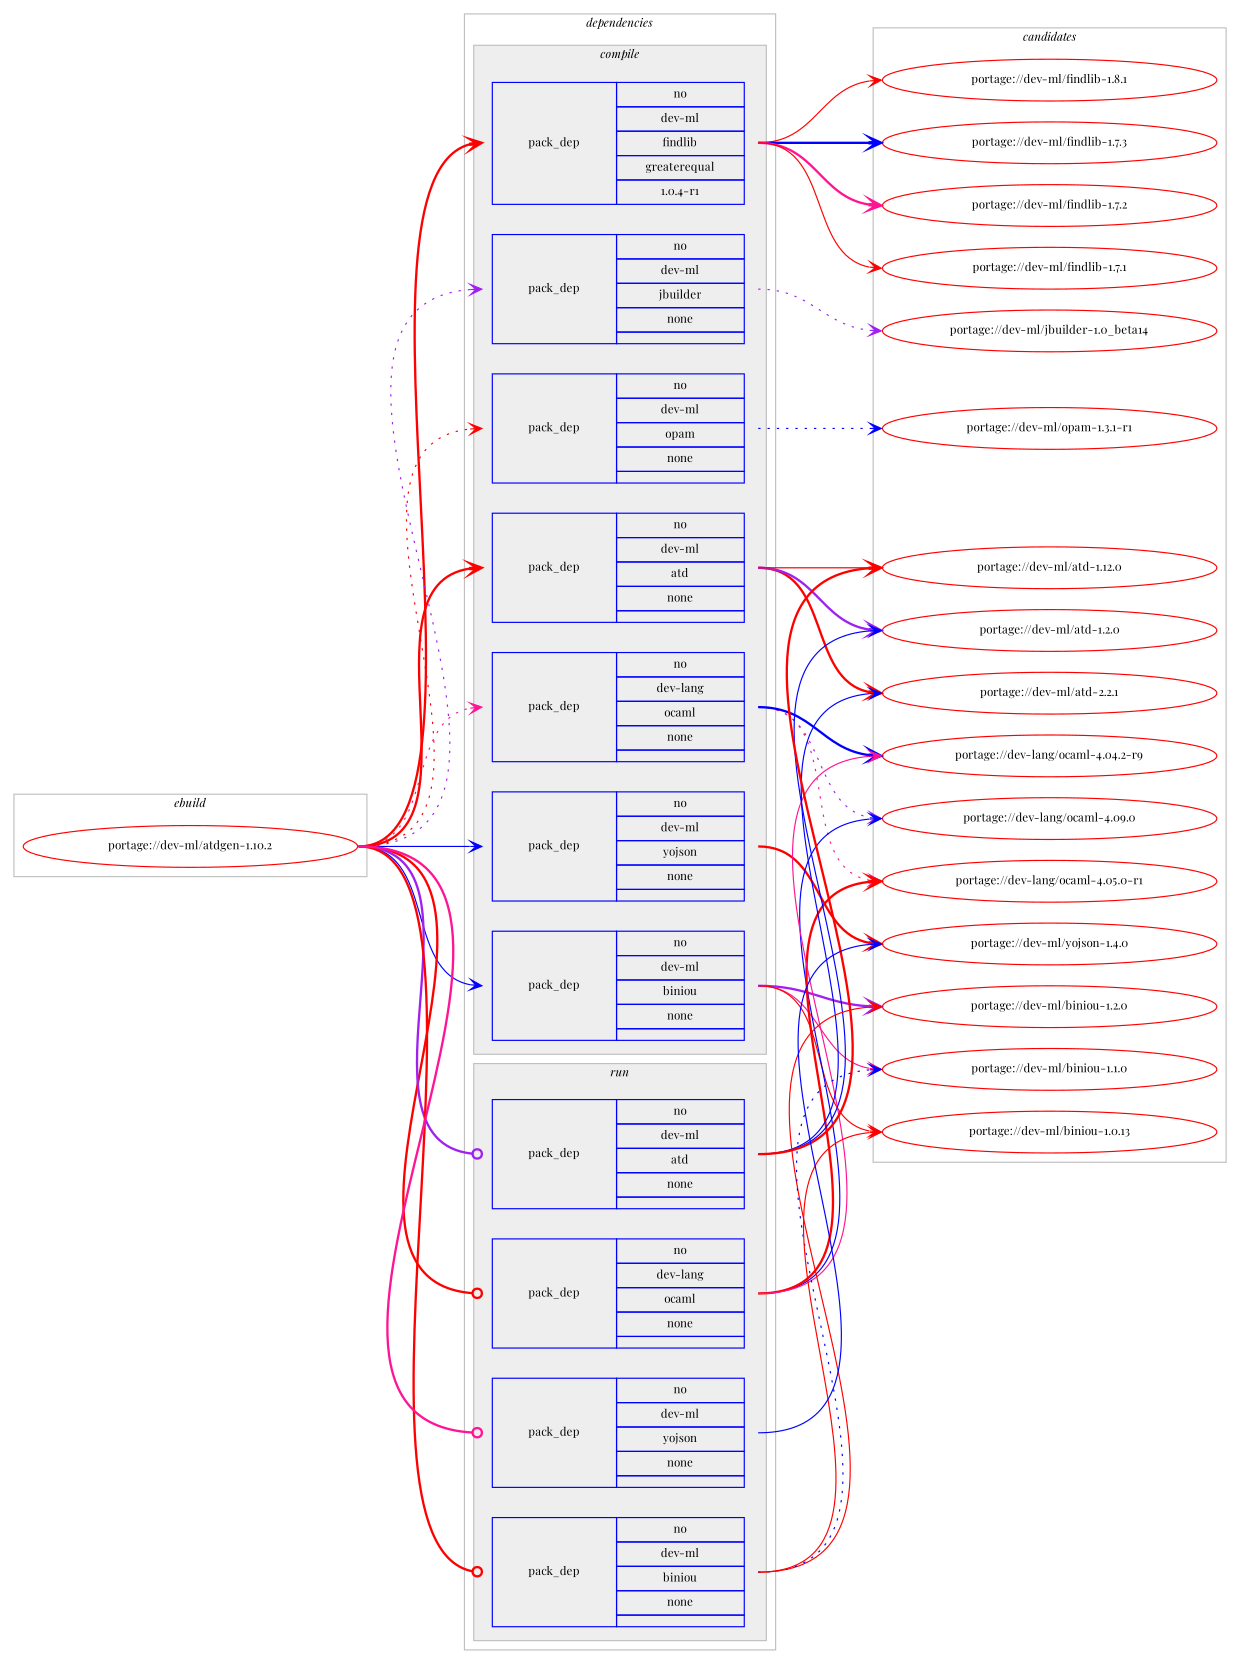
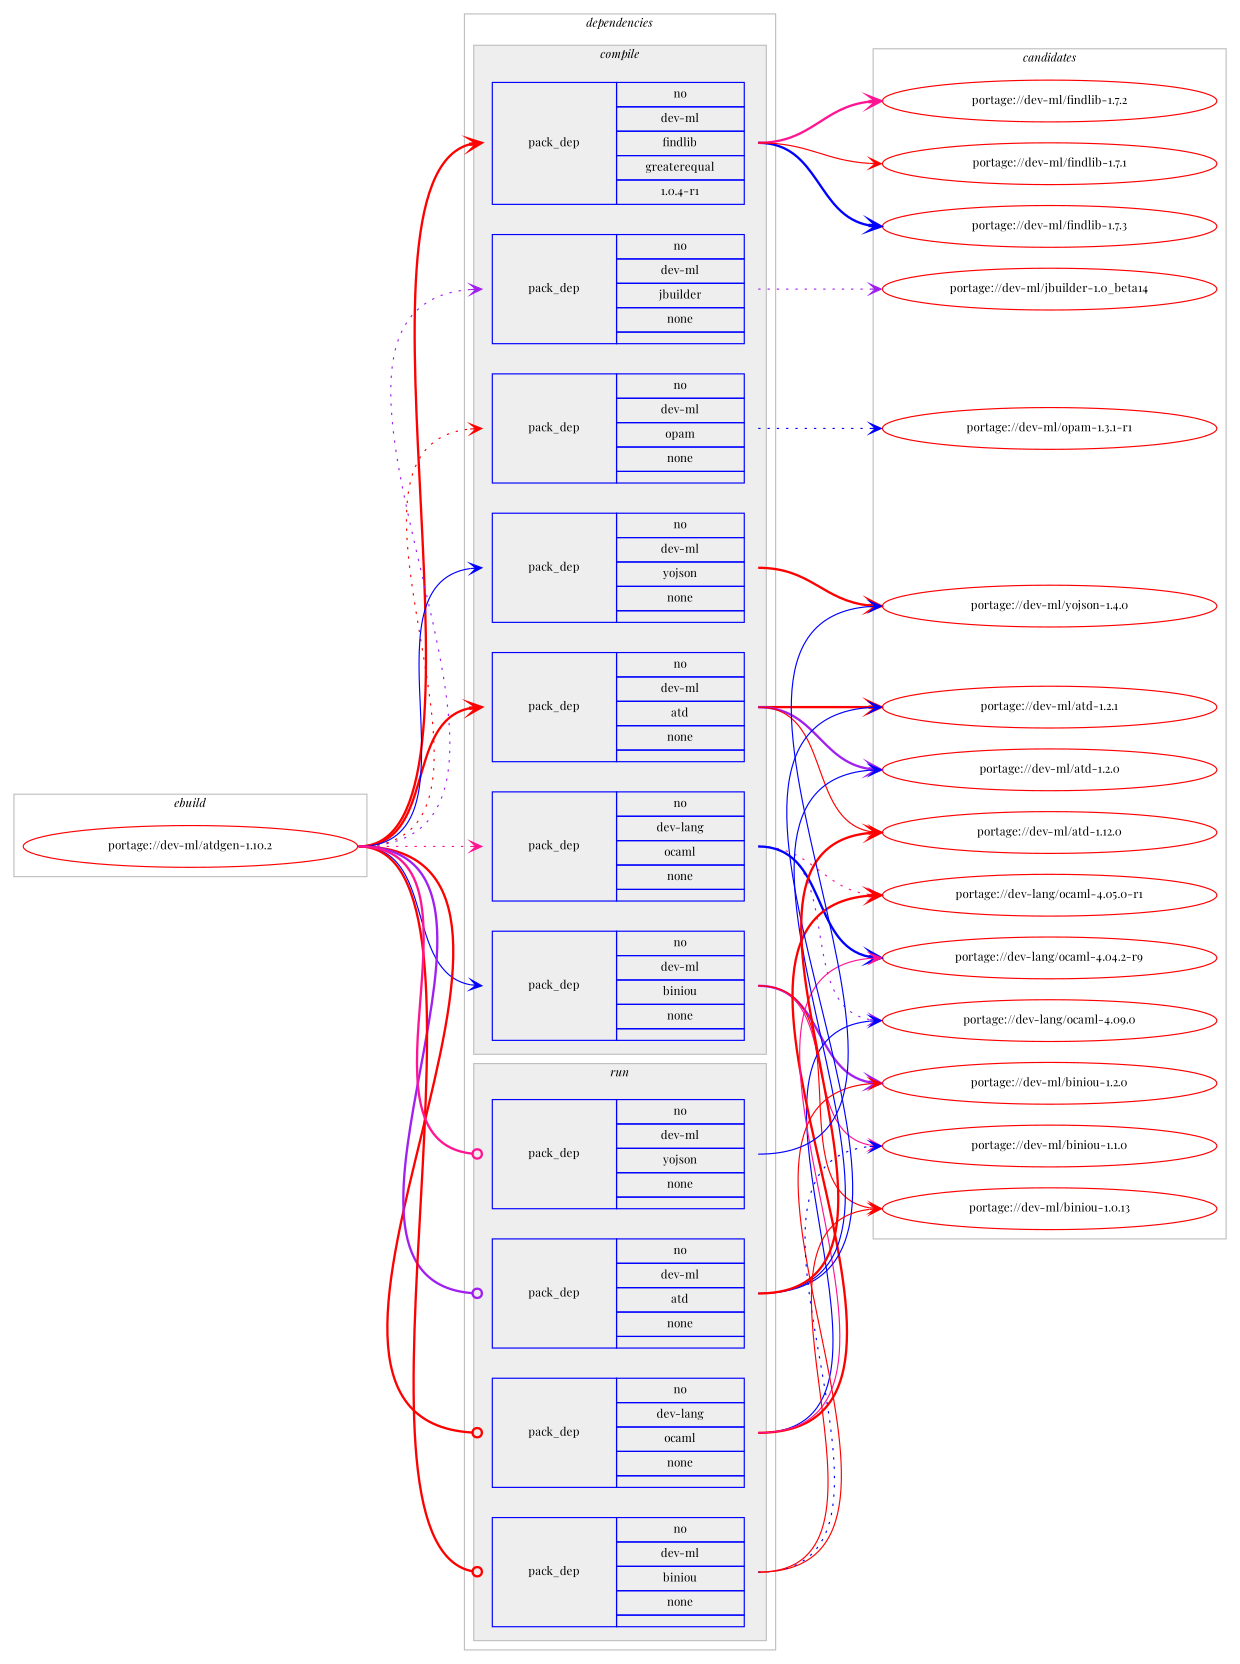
(1050, 80) -> none
(1050, 693) -> (1050, 707)
